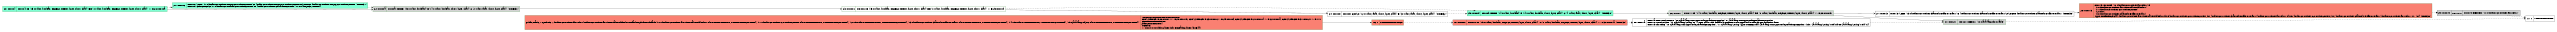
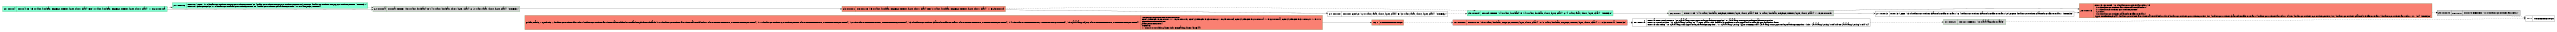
(924, 9) -> (924, 9)
(1888, 19) -> (1953, 9)
(2544, 19) -> (2544, 19)
